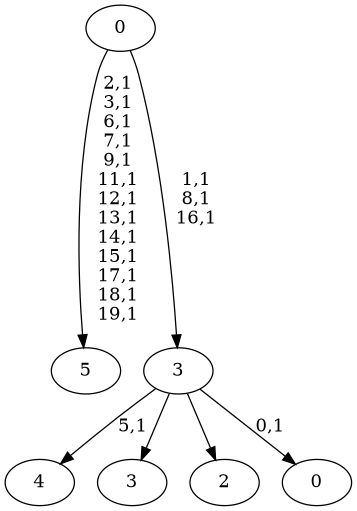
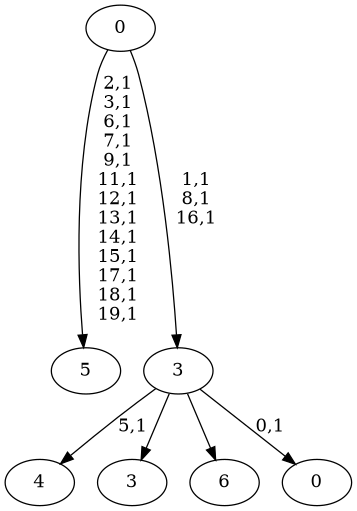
(225, 483) -> (225, 483)
